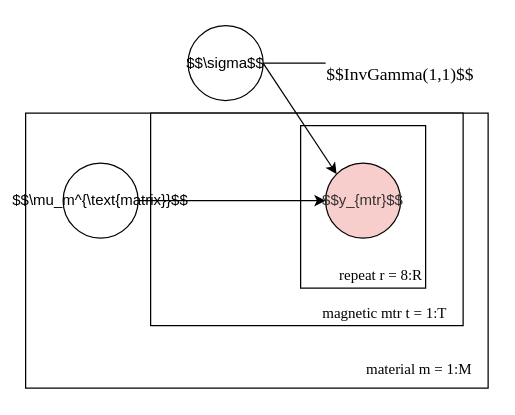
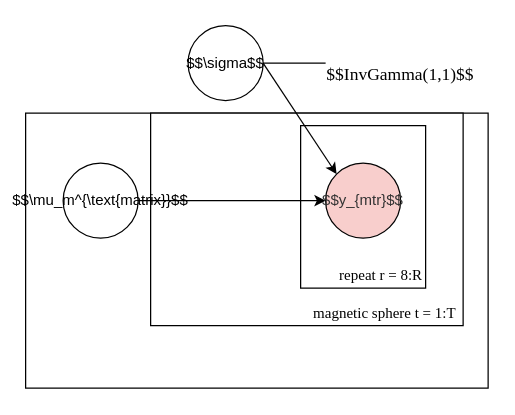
(385, 313) -> (385, 313)
(419, 369) -> none
